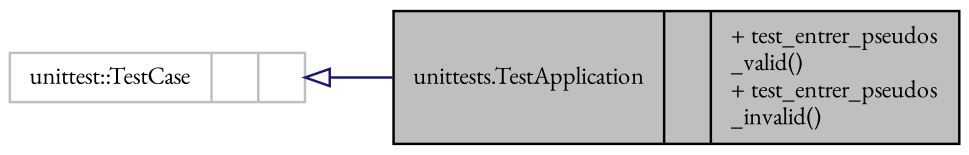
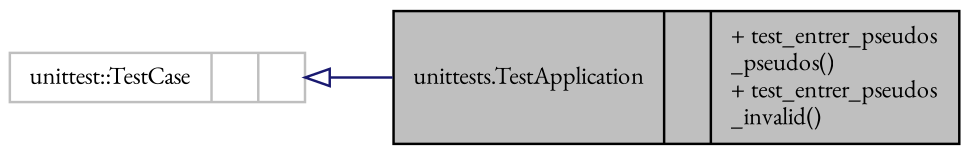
(767, 63) -> (783, 63)
